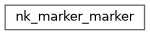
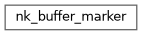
(75, 17) -> (71, 17)
